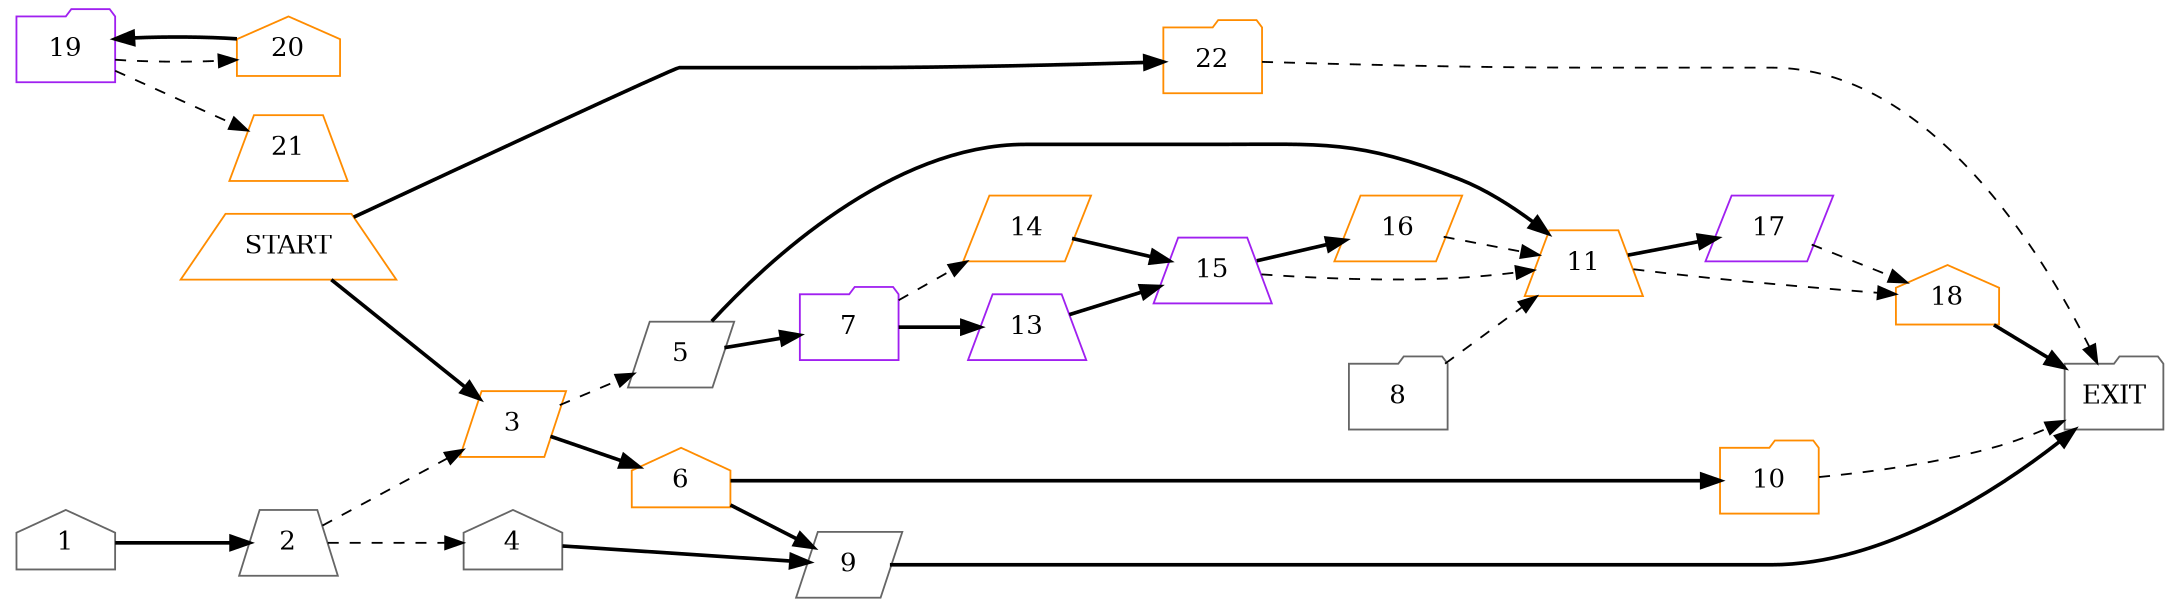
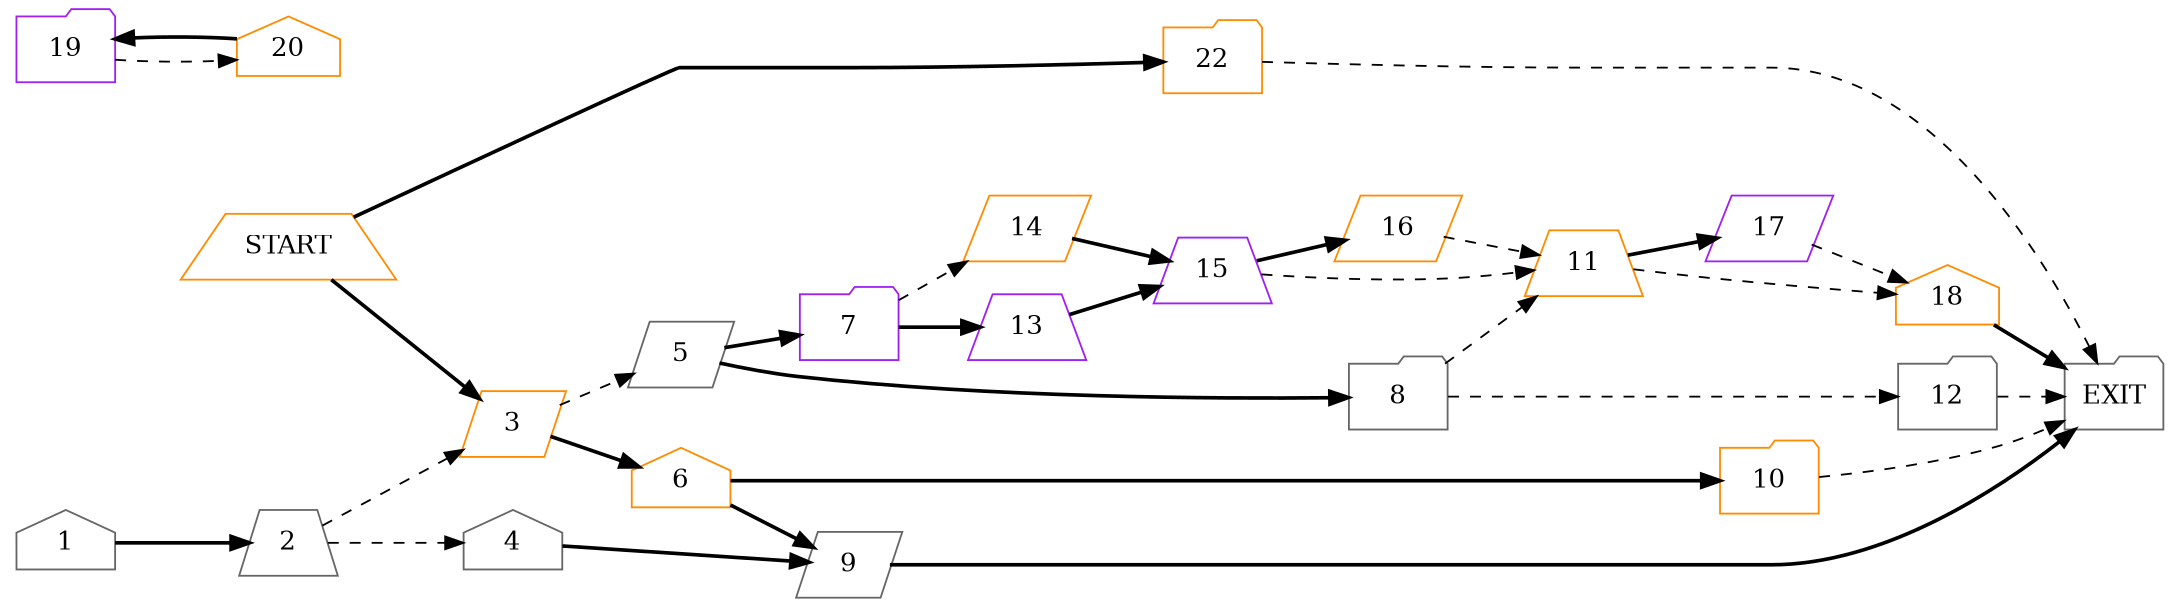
(1103, 144) -> (1024, 393)
(288, 148) -> none
none -> (1947, 397)
